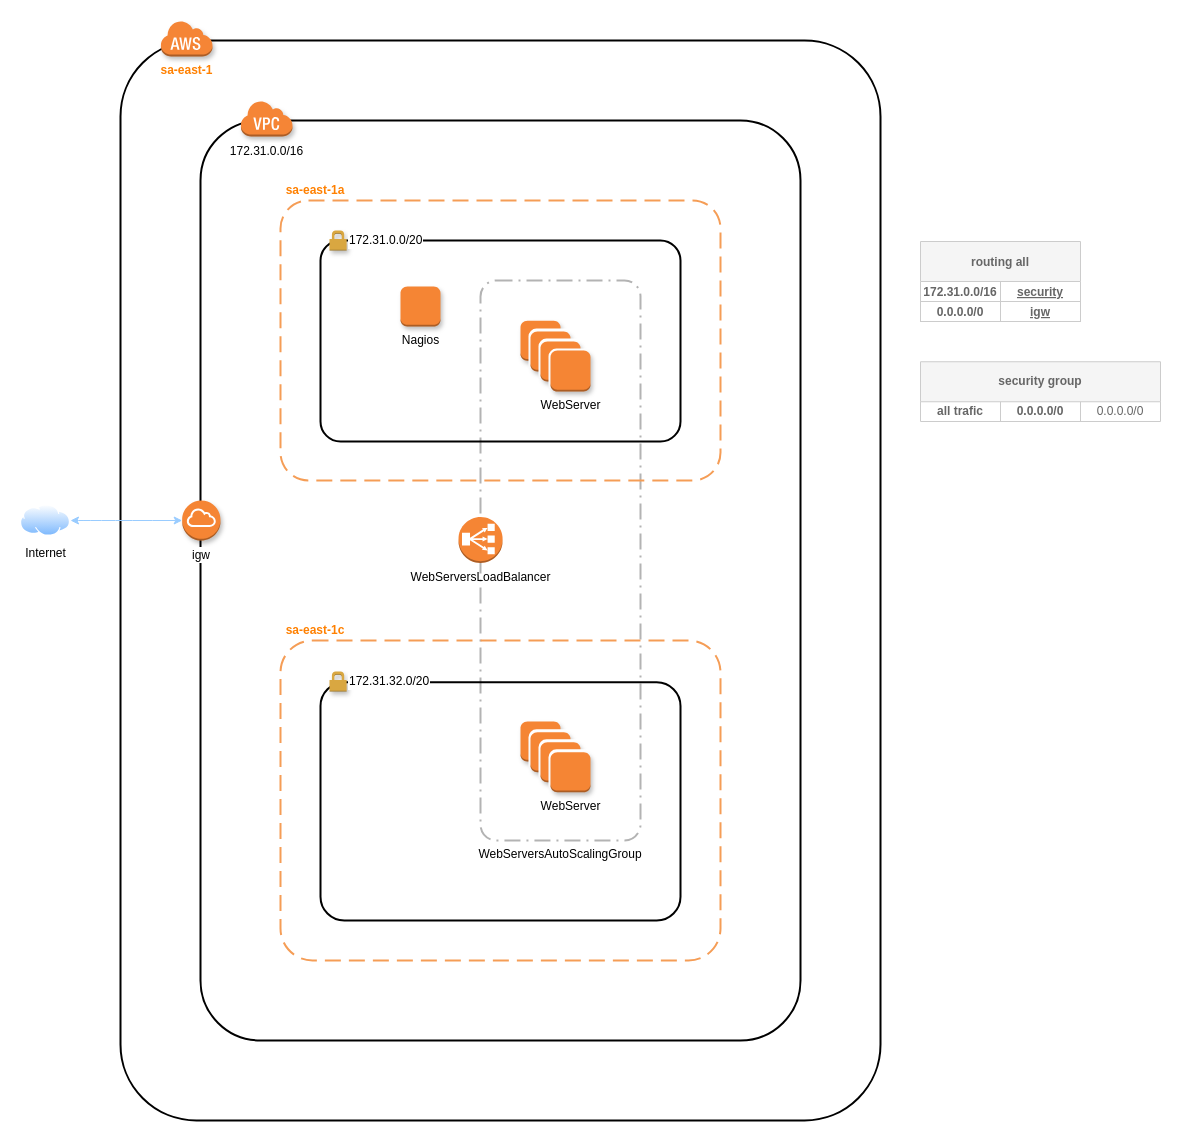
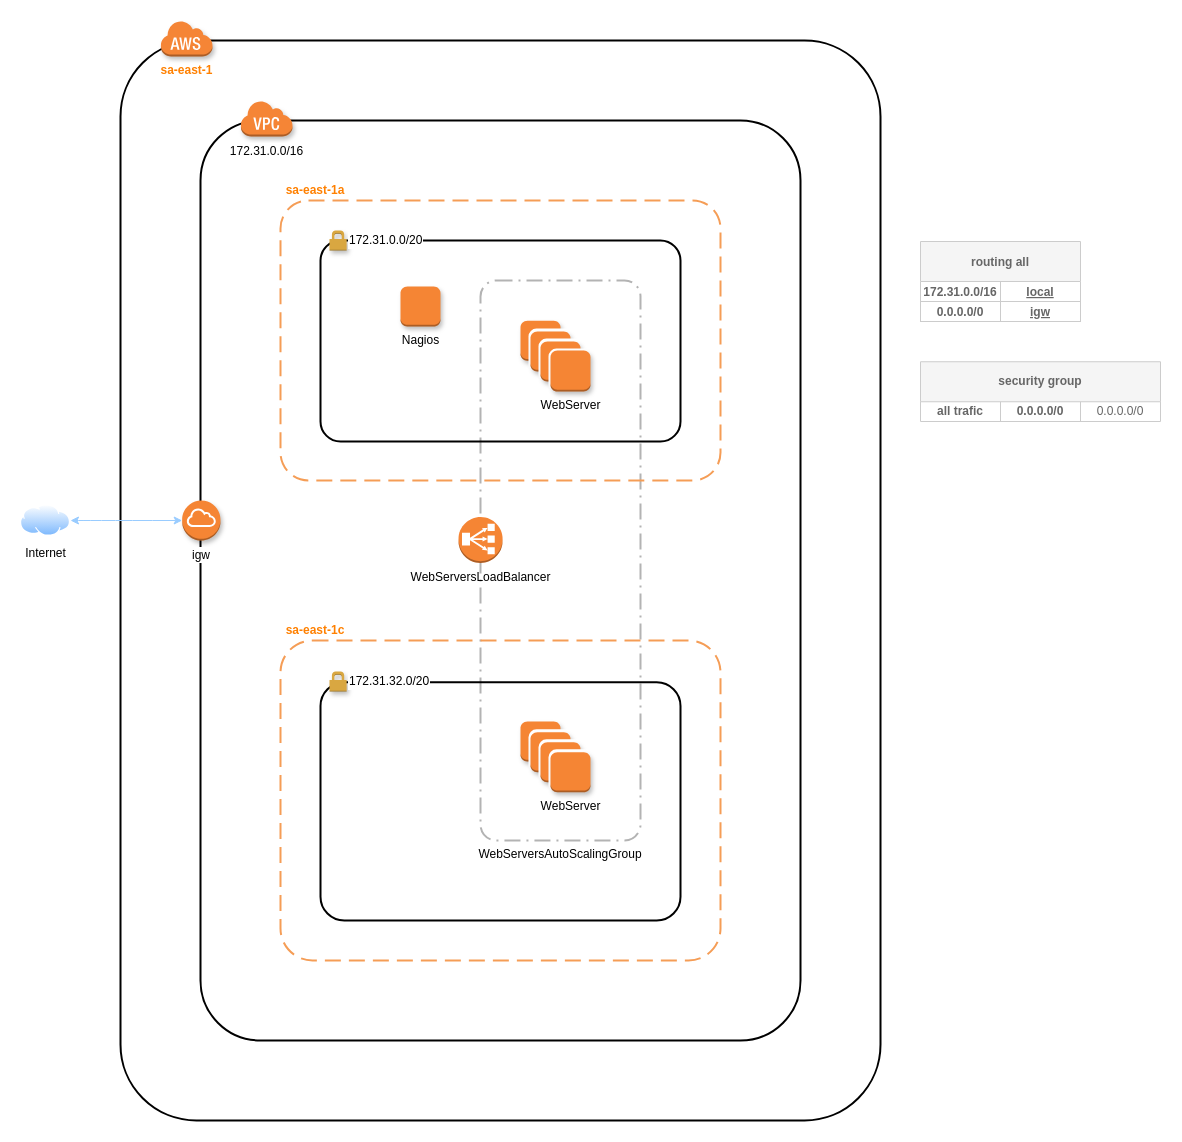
(1040, 292) -> (1040, 292)
